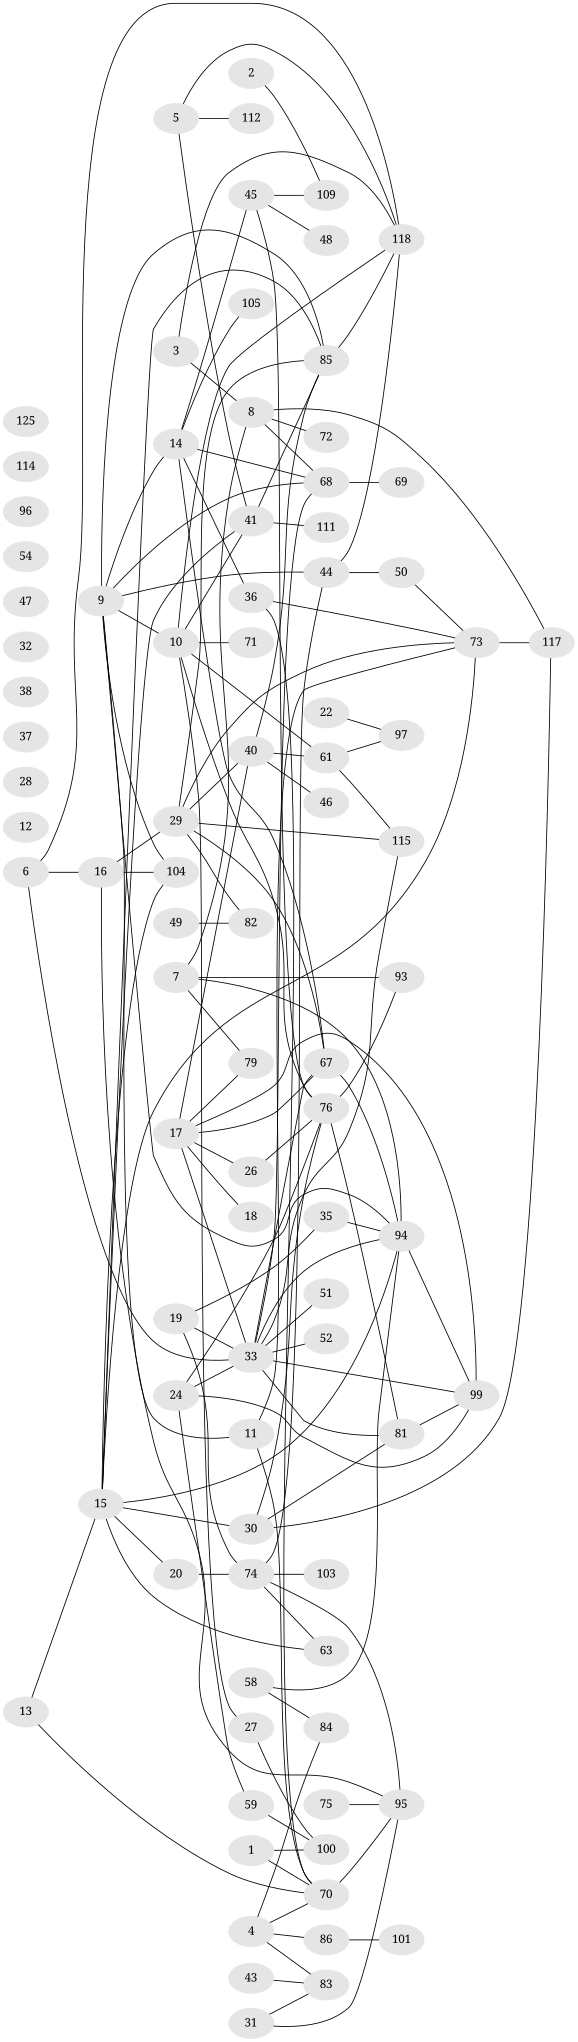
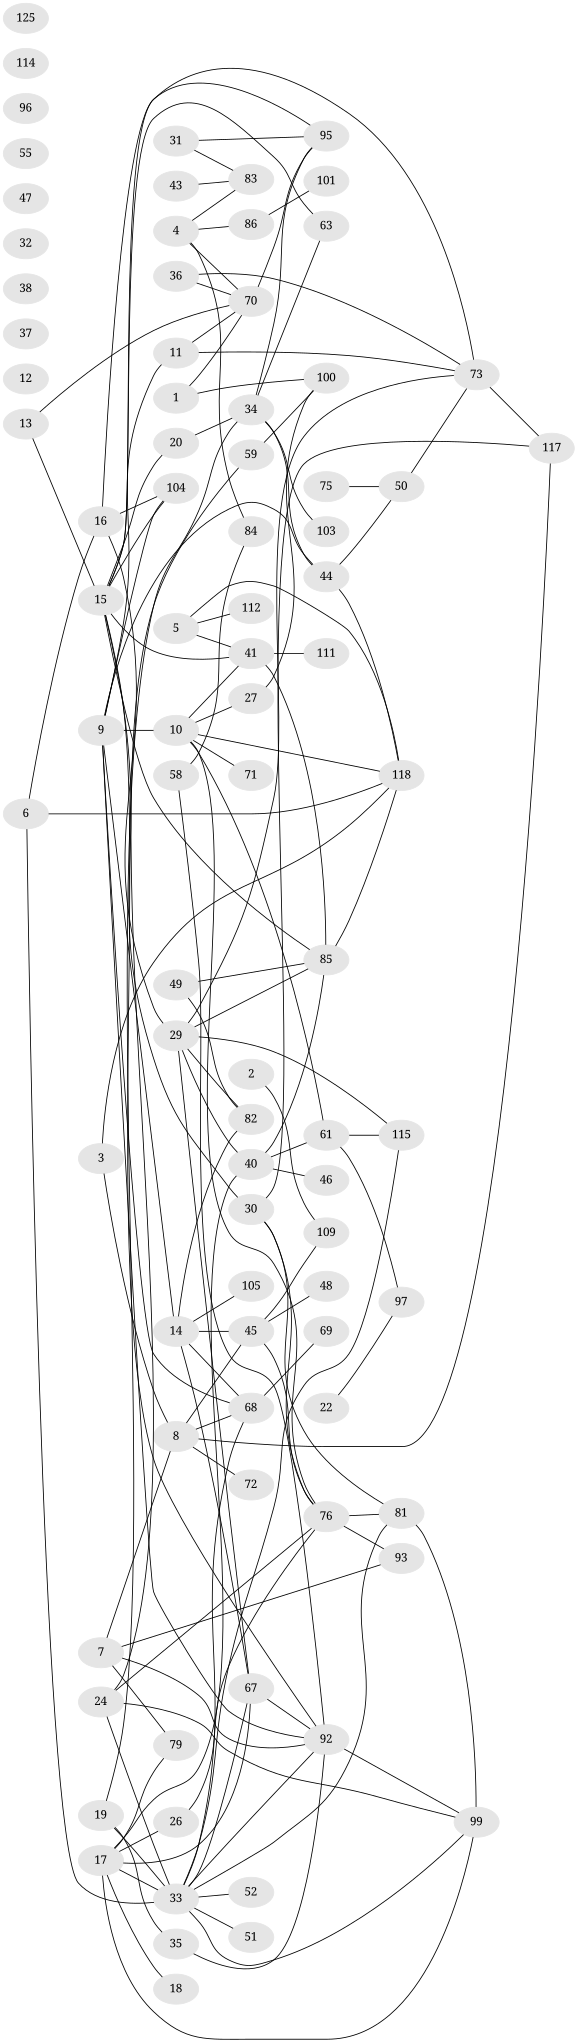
(130, 299) -> (251, 972)
(214, 521) -> (192, 1239)
(26, 557) -> (26, 154)
(26, 782) -> none
(402, 1236) -> (326, 1740)
none -> (223, 1370)
(251, 1574) -> (251, 410)
(364, 1805) -> (364, 487)
